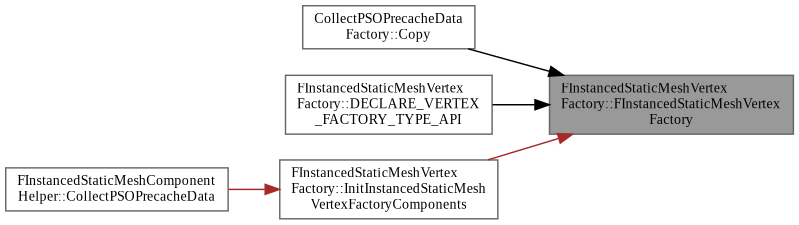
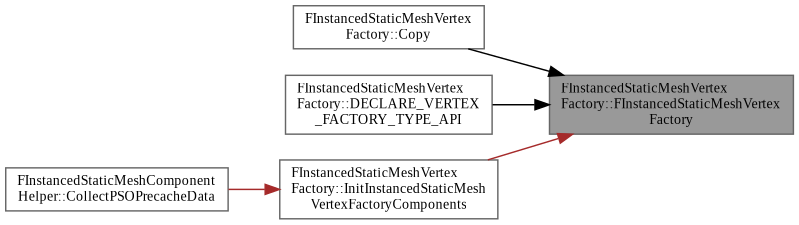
(389, 27) -> (389, 27)
